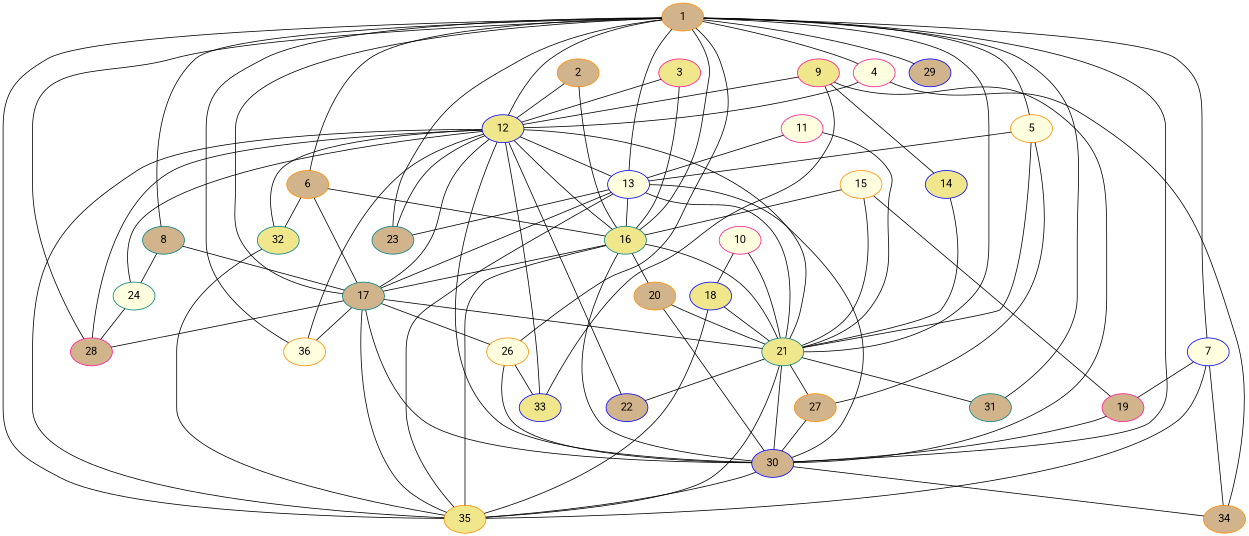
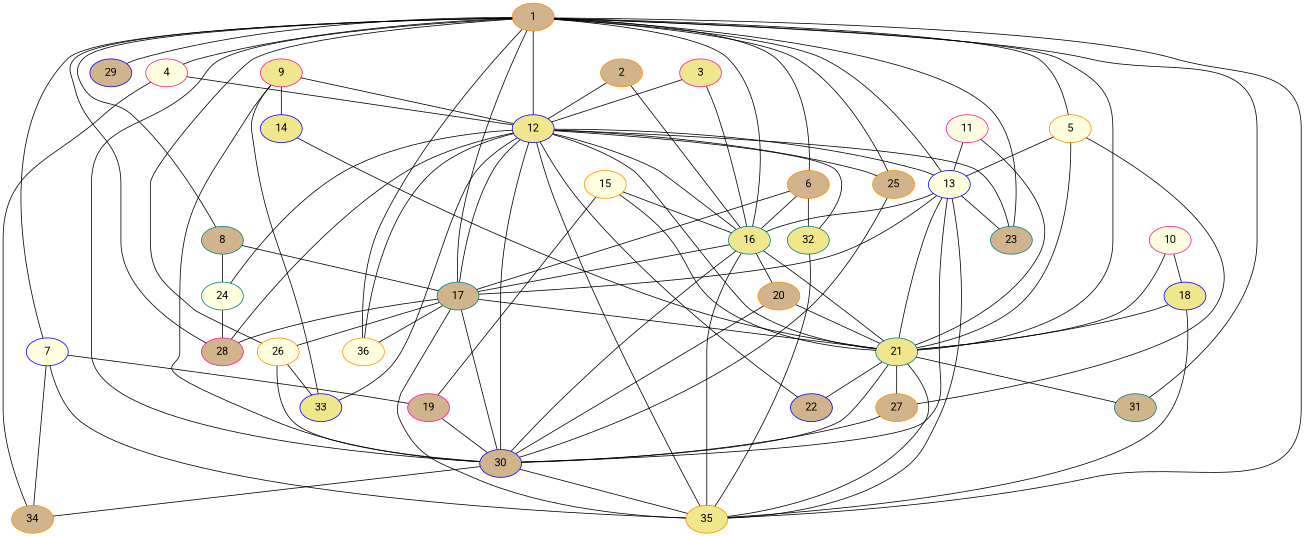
none -> (894, 184)
